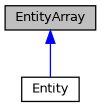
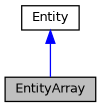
(50, 60) -> (50, 60)
